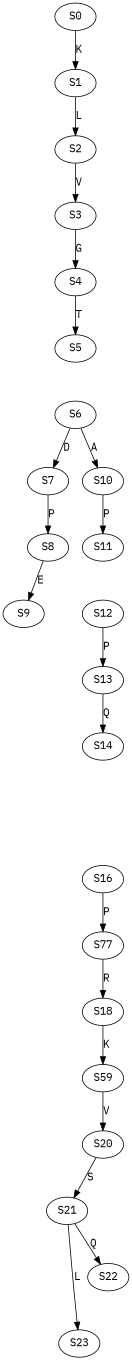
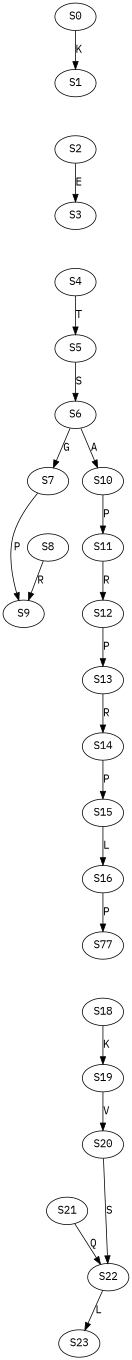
(75, 112) -> none
(79, 183) -> (79, 183)
(75, 245) -> none
none -> (75, 378)
(67, 448) -> (67, 448)
(48, 510) -> (12, 540)
none -> (103, 577)
(41, 581) -> (41, 581)
(106, 713) -> (106, 713)
none -> (103, 813)
(103, 975) -> none
(103, 1078) -> (103, 1078)
(87, 1174) -> (105, 1207)
(72, 1273) -> (95, 1307)
